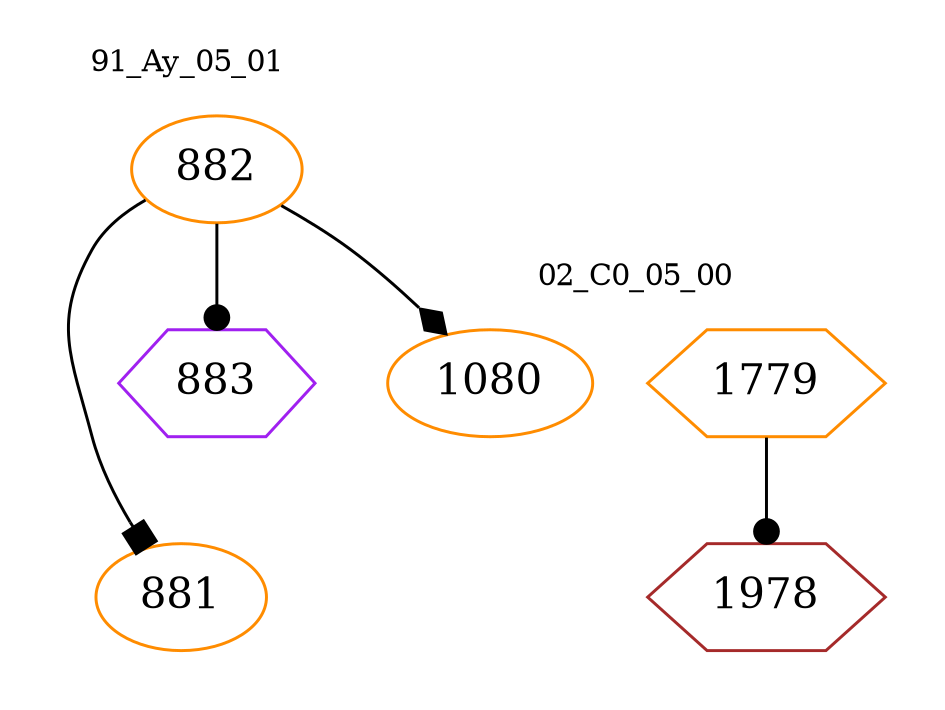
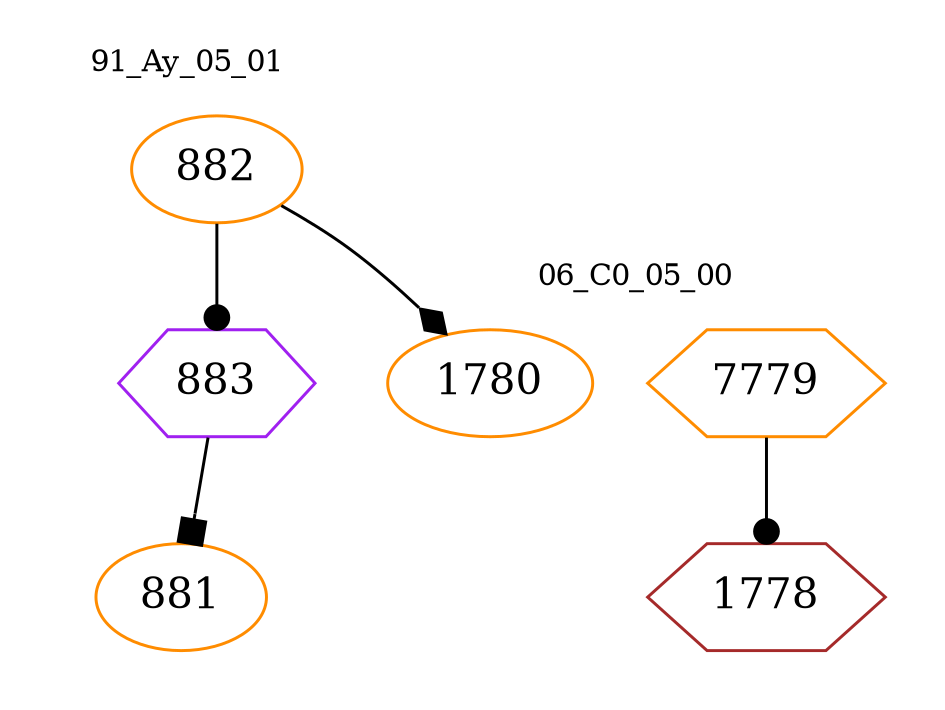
(636, 278) -> (636, 278)
(71, 352) -> (202, 476)
(490, 383) -> (490, 383)
(766, 383) -> (766, 383)
(766, 597) -> (766, 597)
